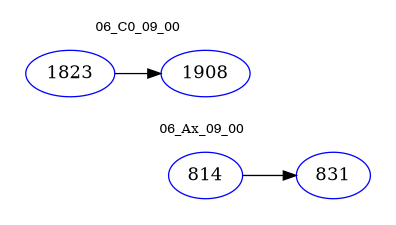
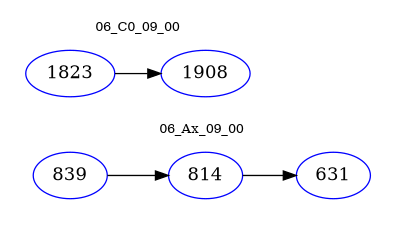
none -> (70, 175)
(333, 175) -> (333, 175)
